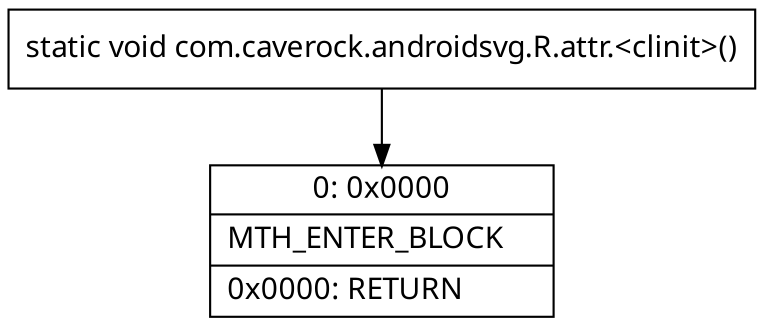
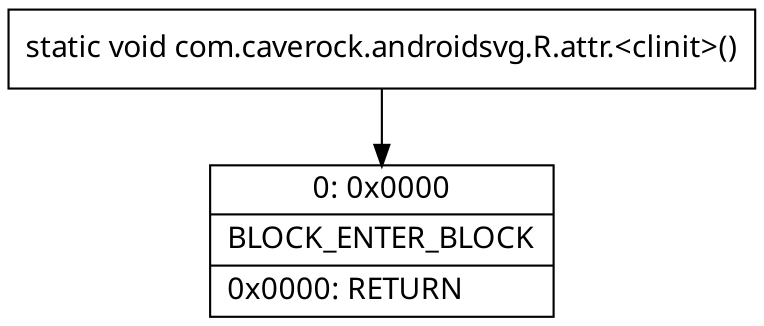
(366, 239) -> (382, 239)
